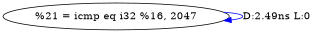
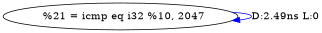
(116, 16) -> (121, 16)
